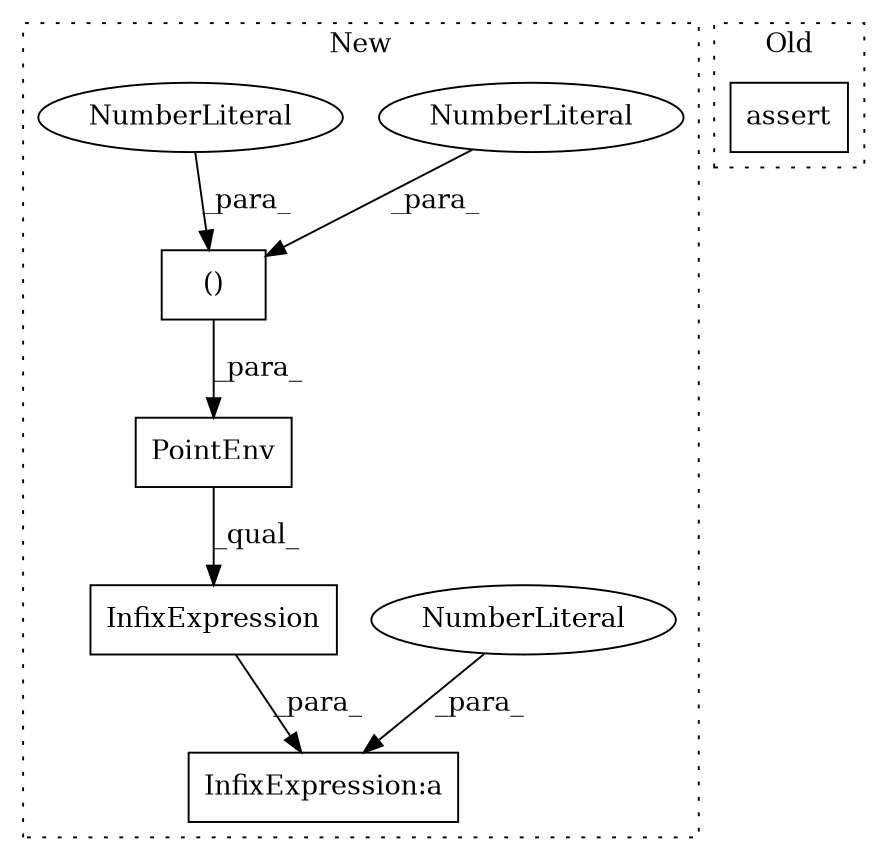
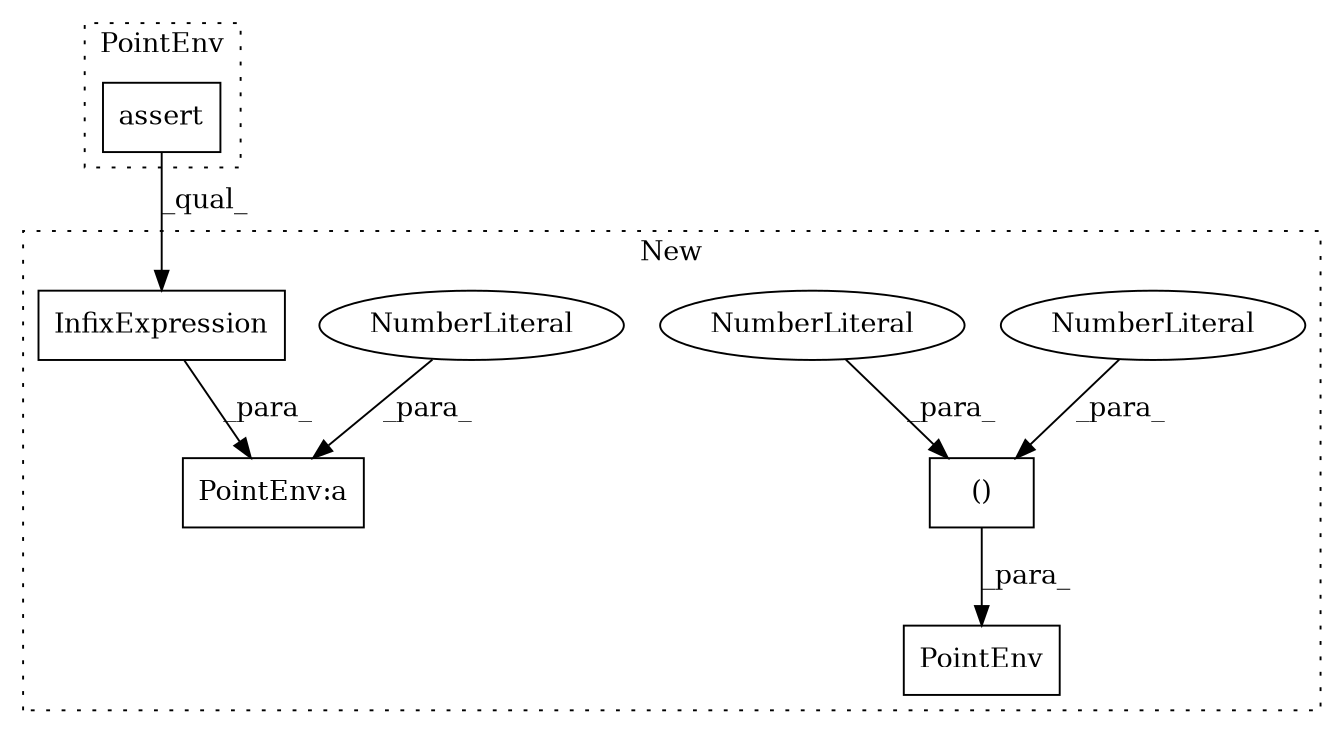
(789, 45) -> (163, 45)
(214, 526) -> (162, 211)
(323, 787) -> (273, 493)
